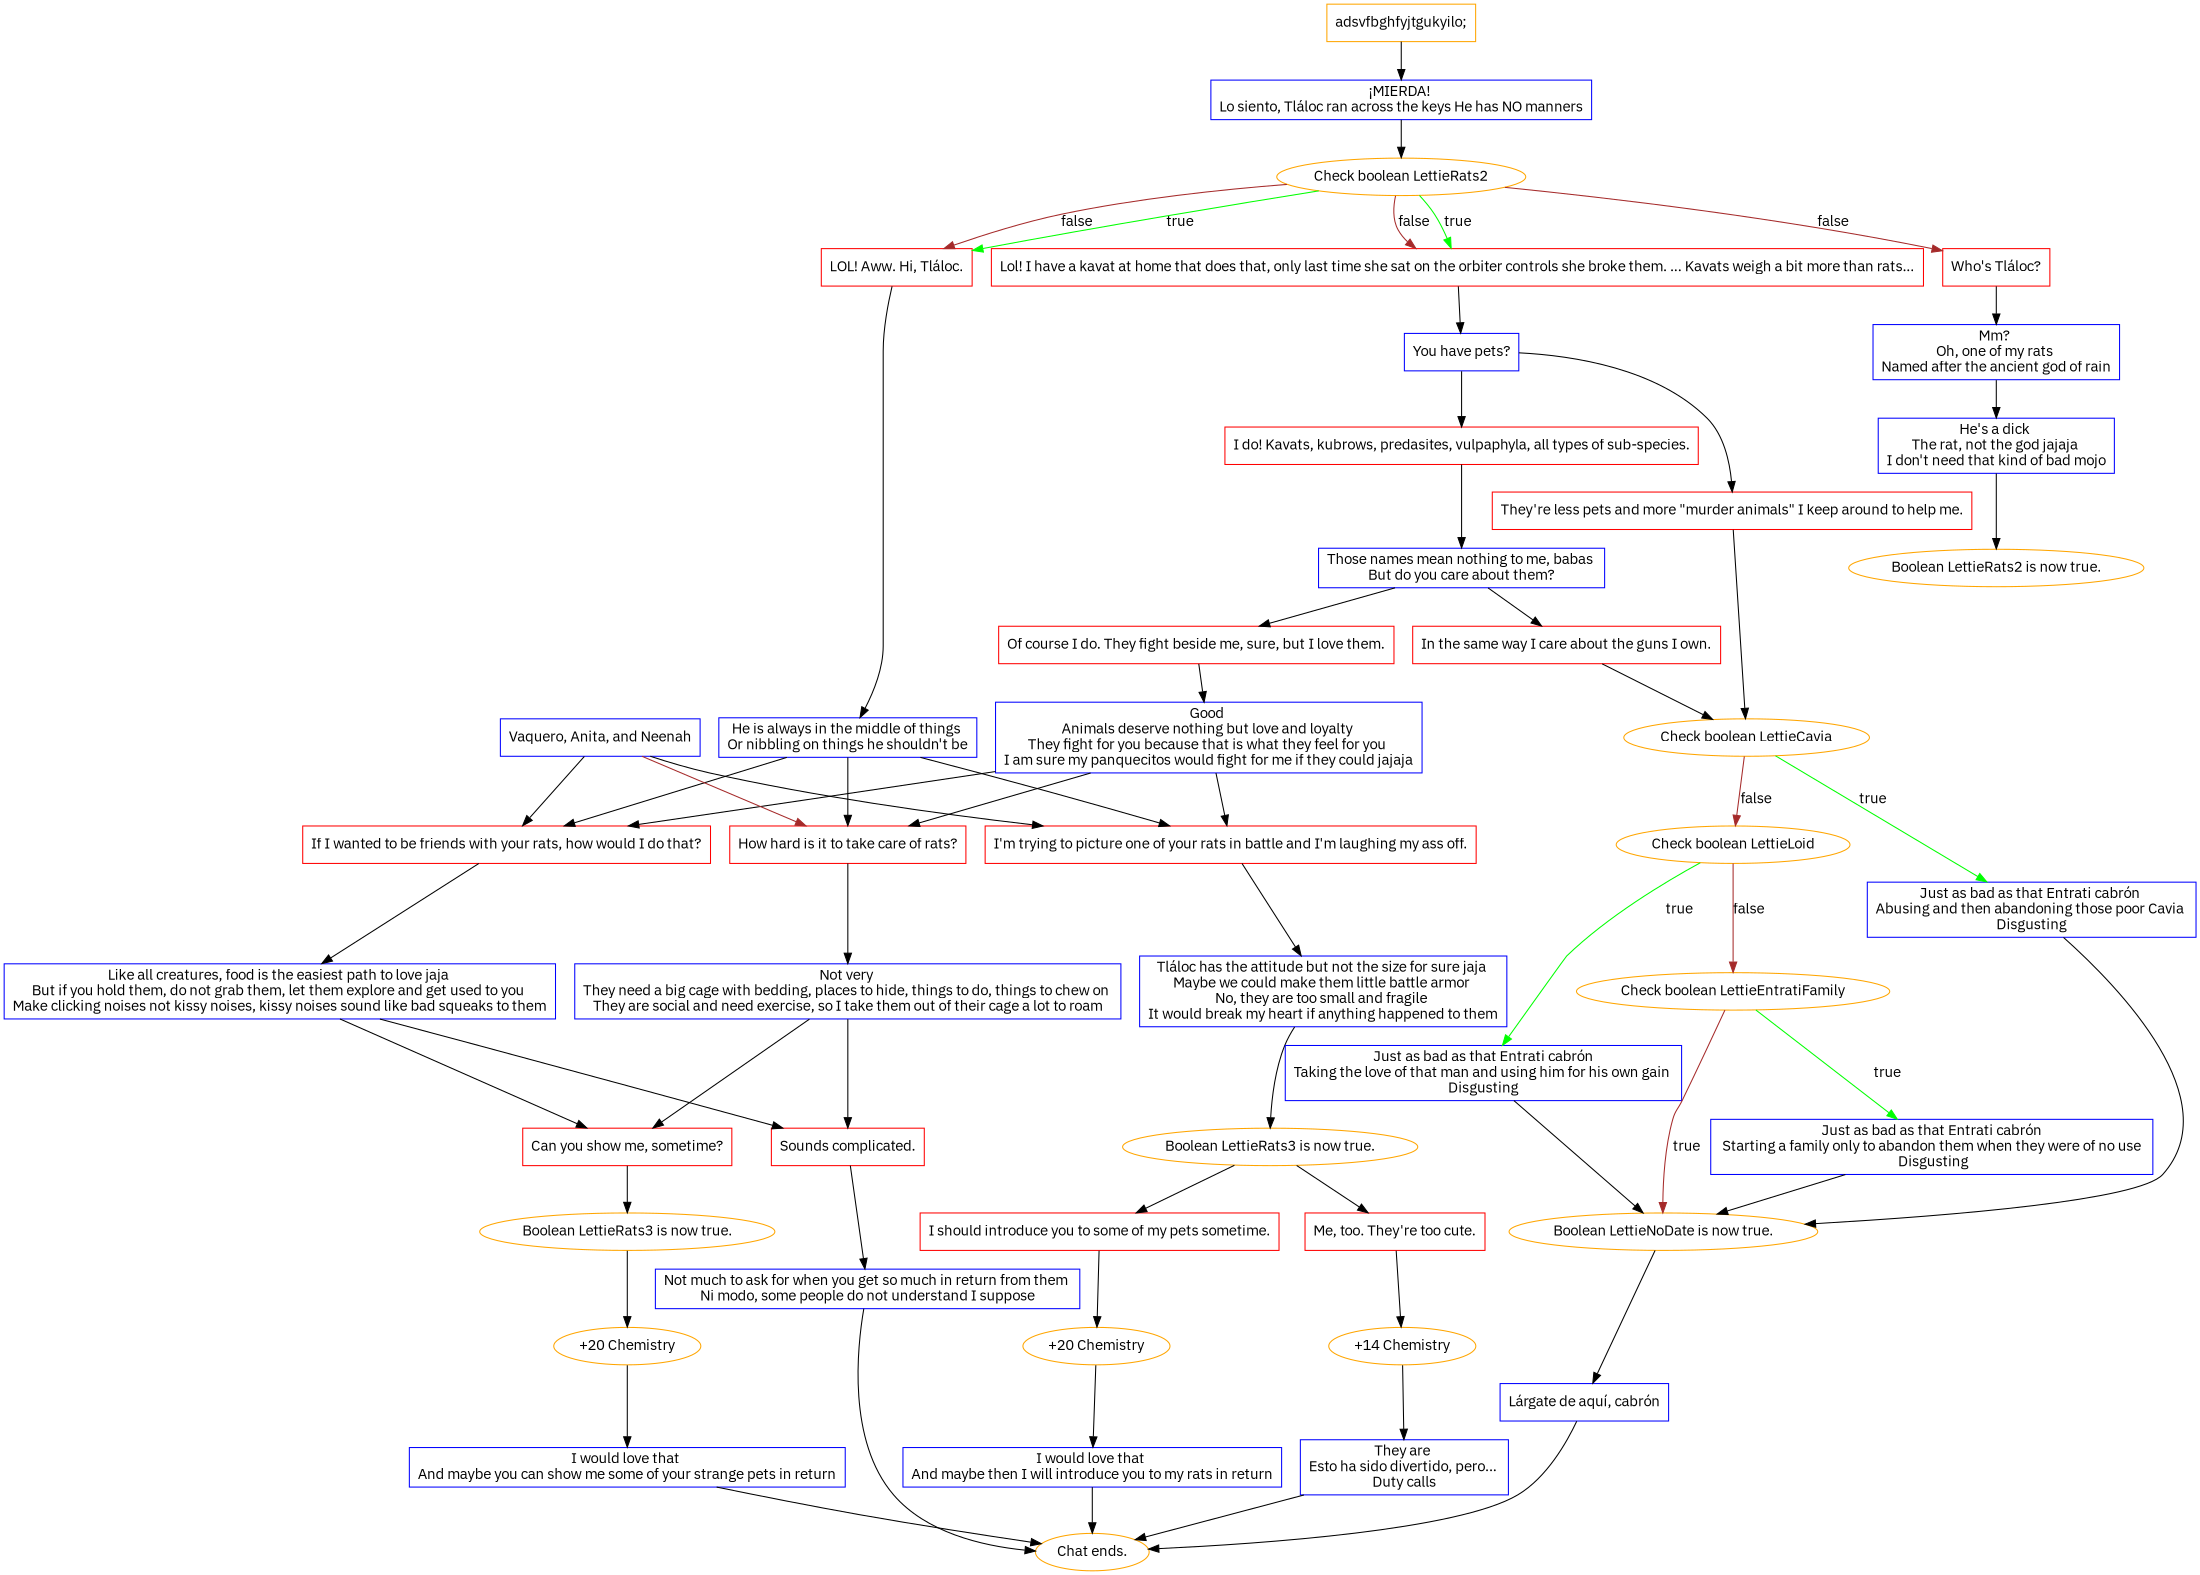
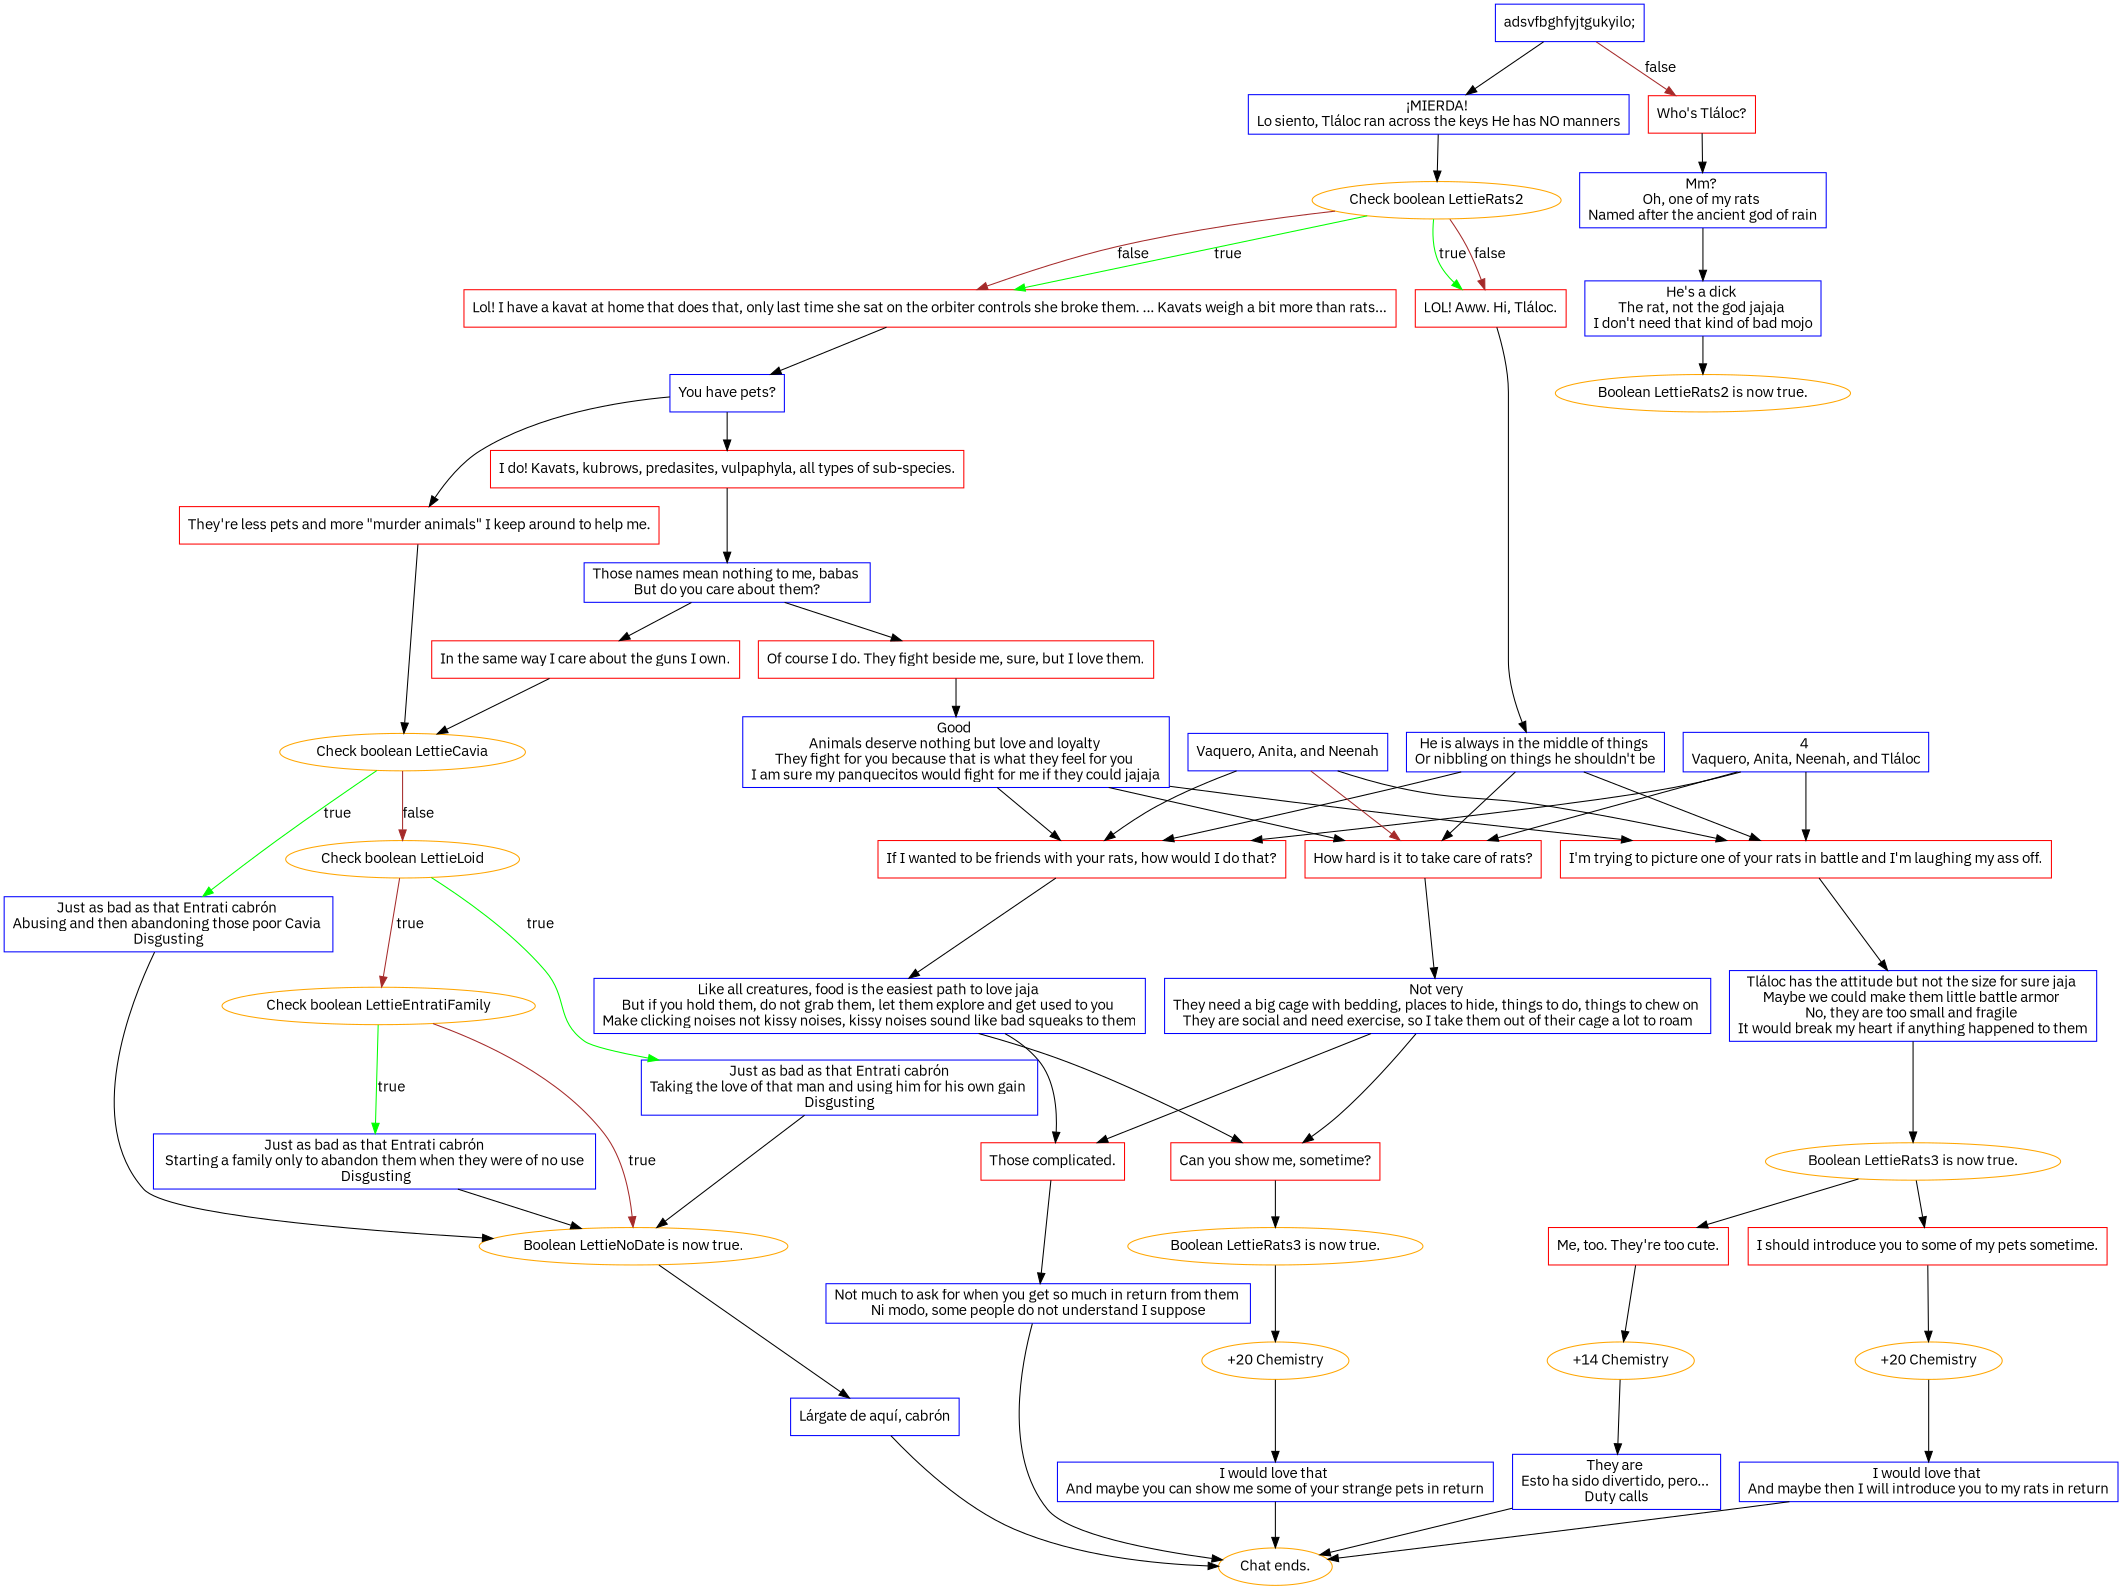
(1401, 23) -> (1570, 23)
(1719, 213) -> (1631, 66)
none -> (1806, 752)
(1749, 910) -> (410, 924)
(848, 1147) -> (1053, 1161)
